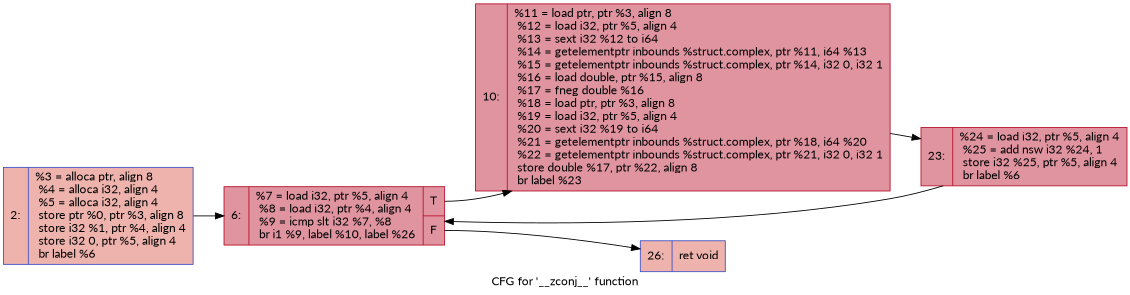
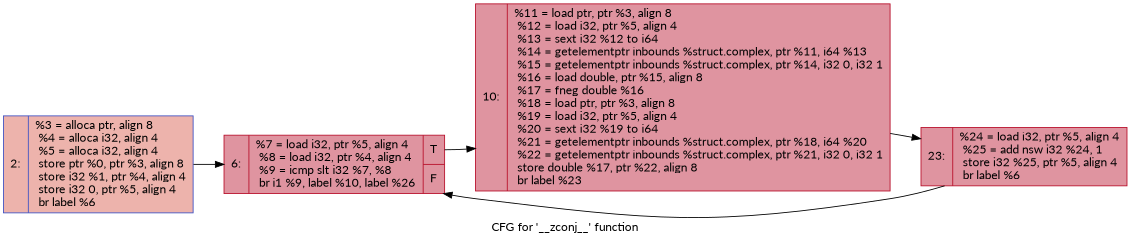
(683, 256) -> none
